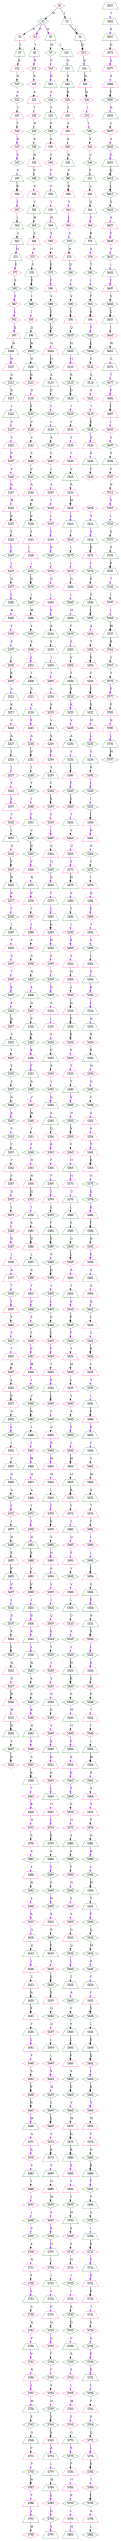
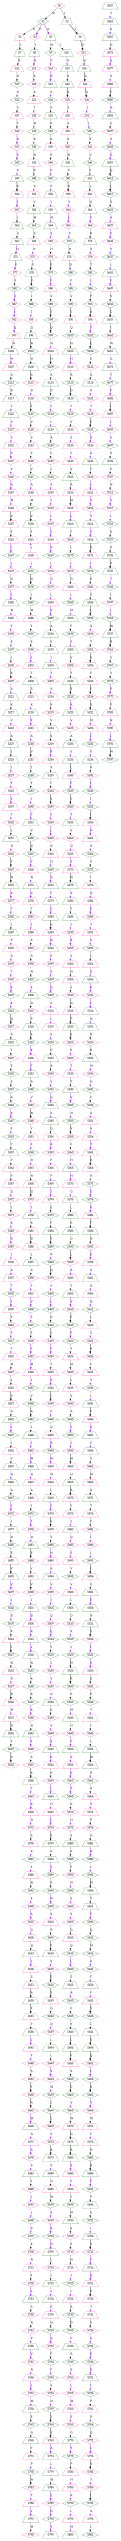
none -> (90, 493)
(28, 547) -> (31, 549)
